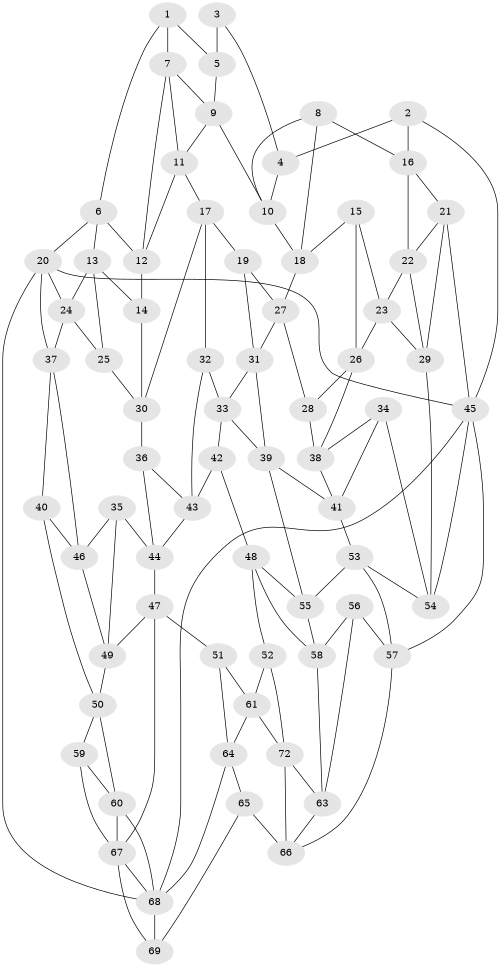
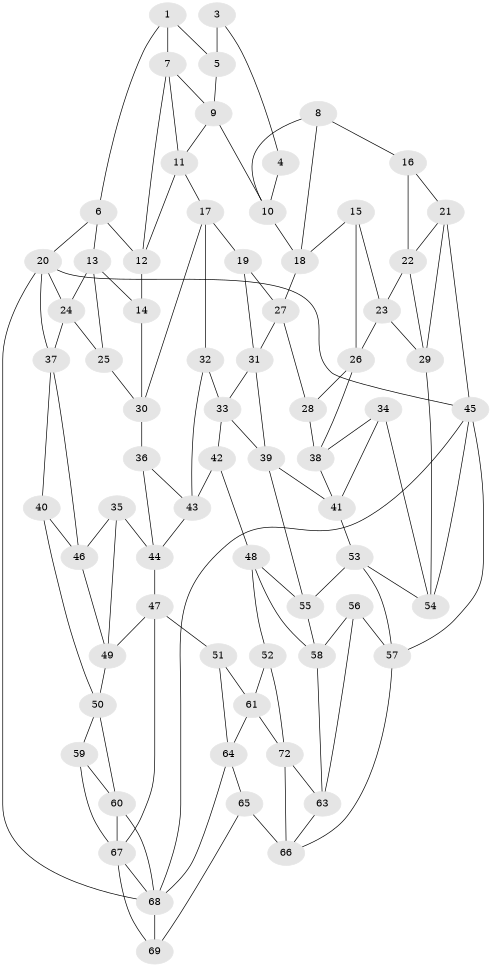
(408, 114) -> none
